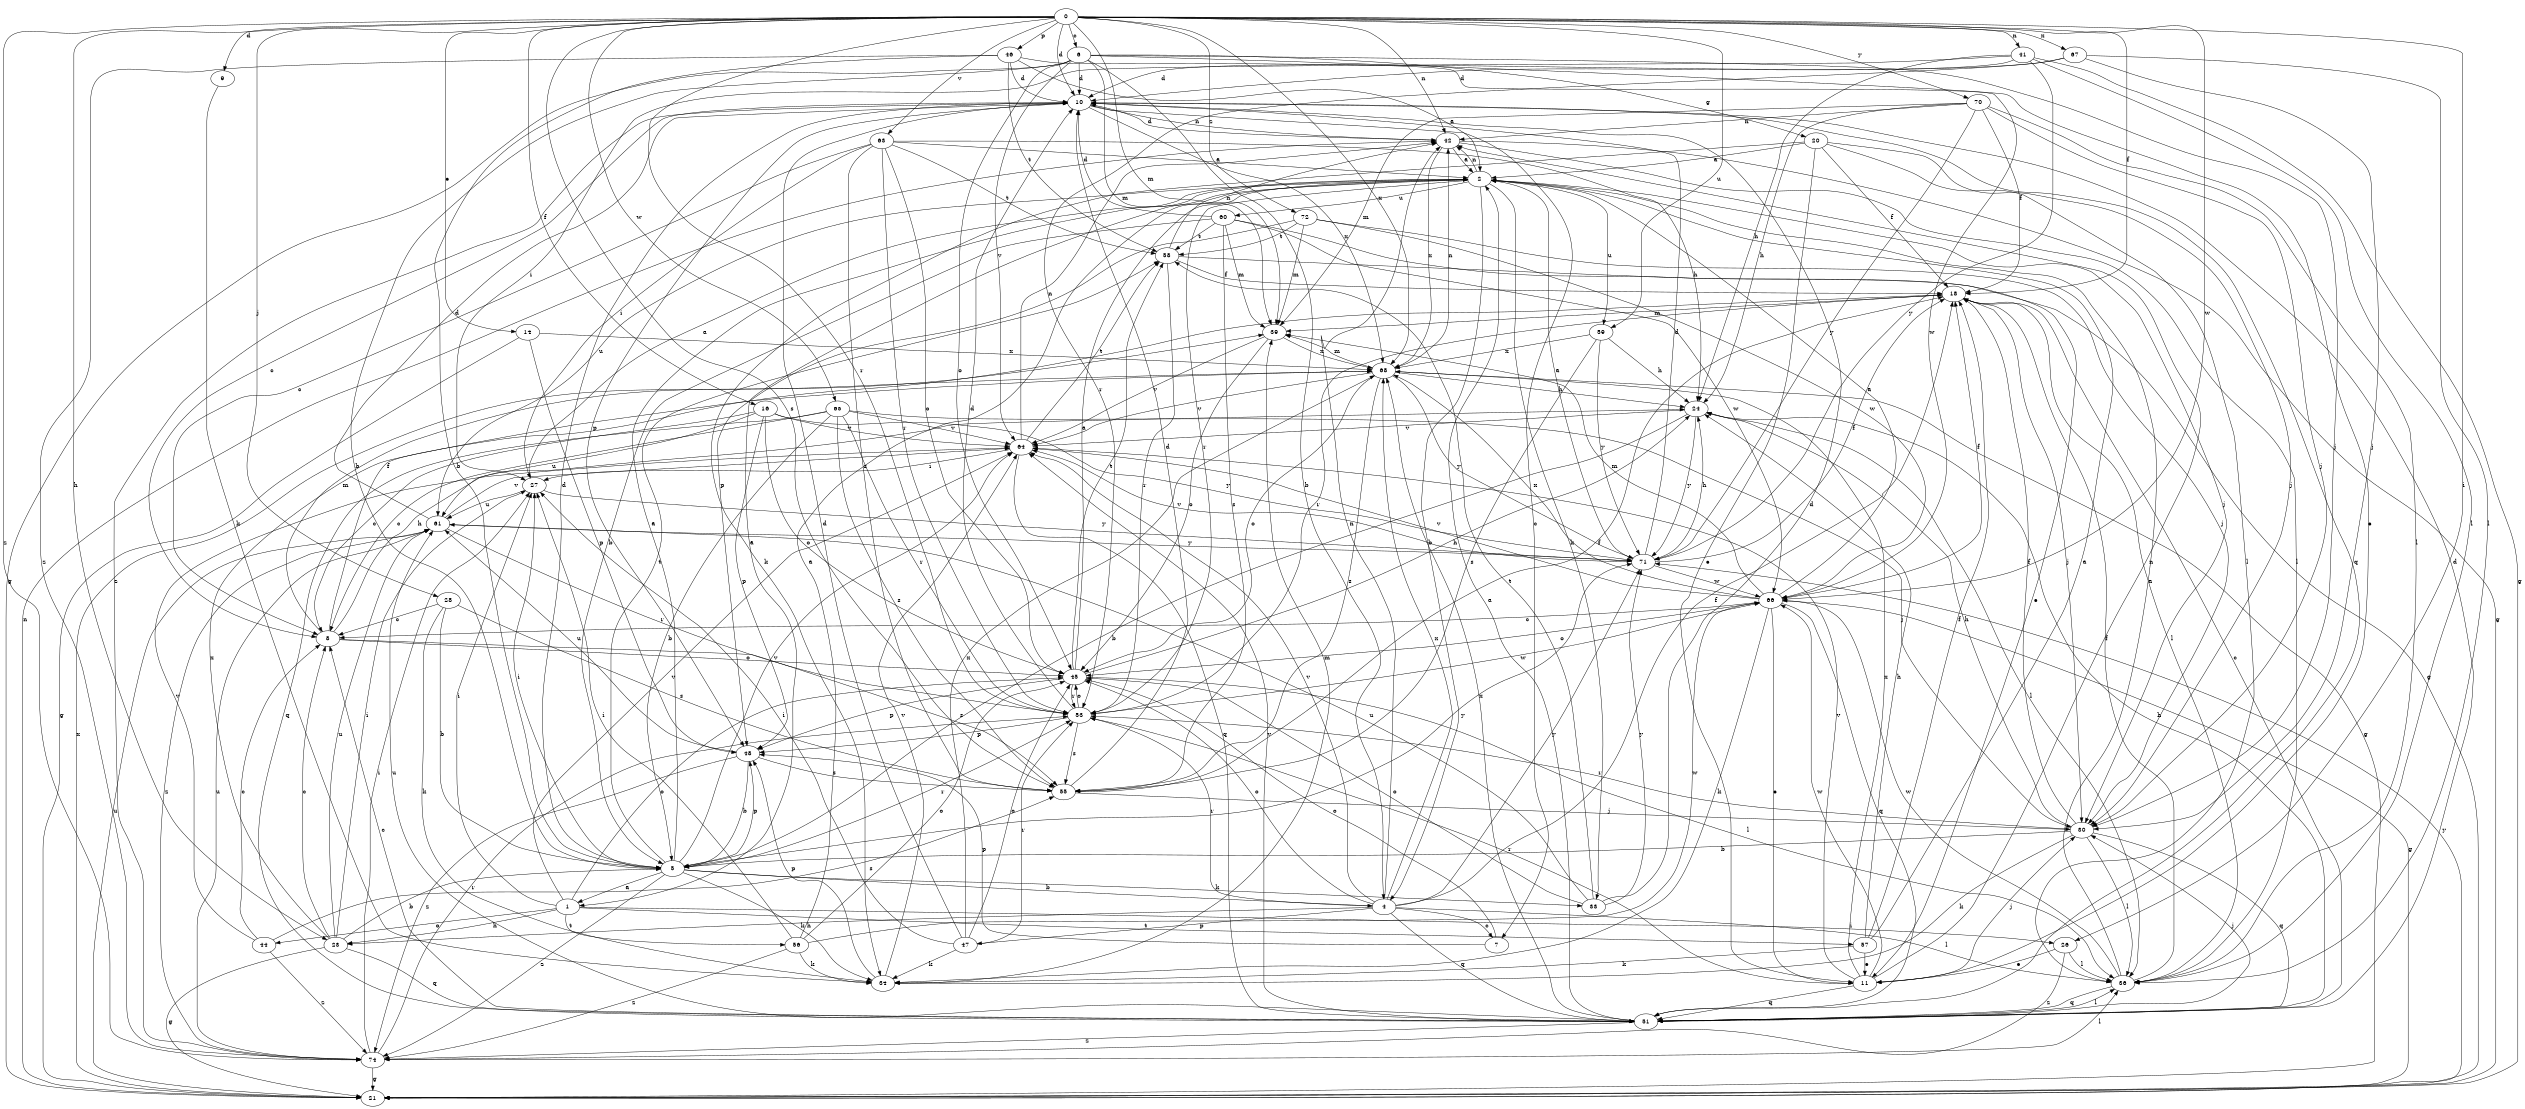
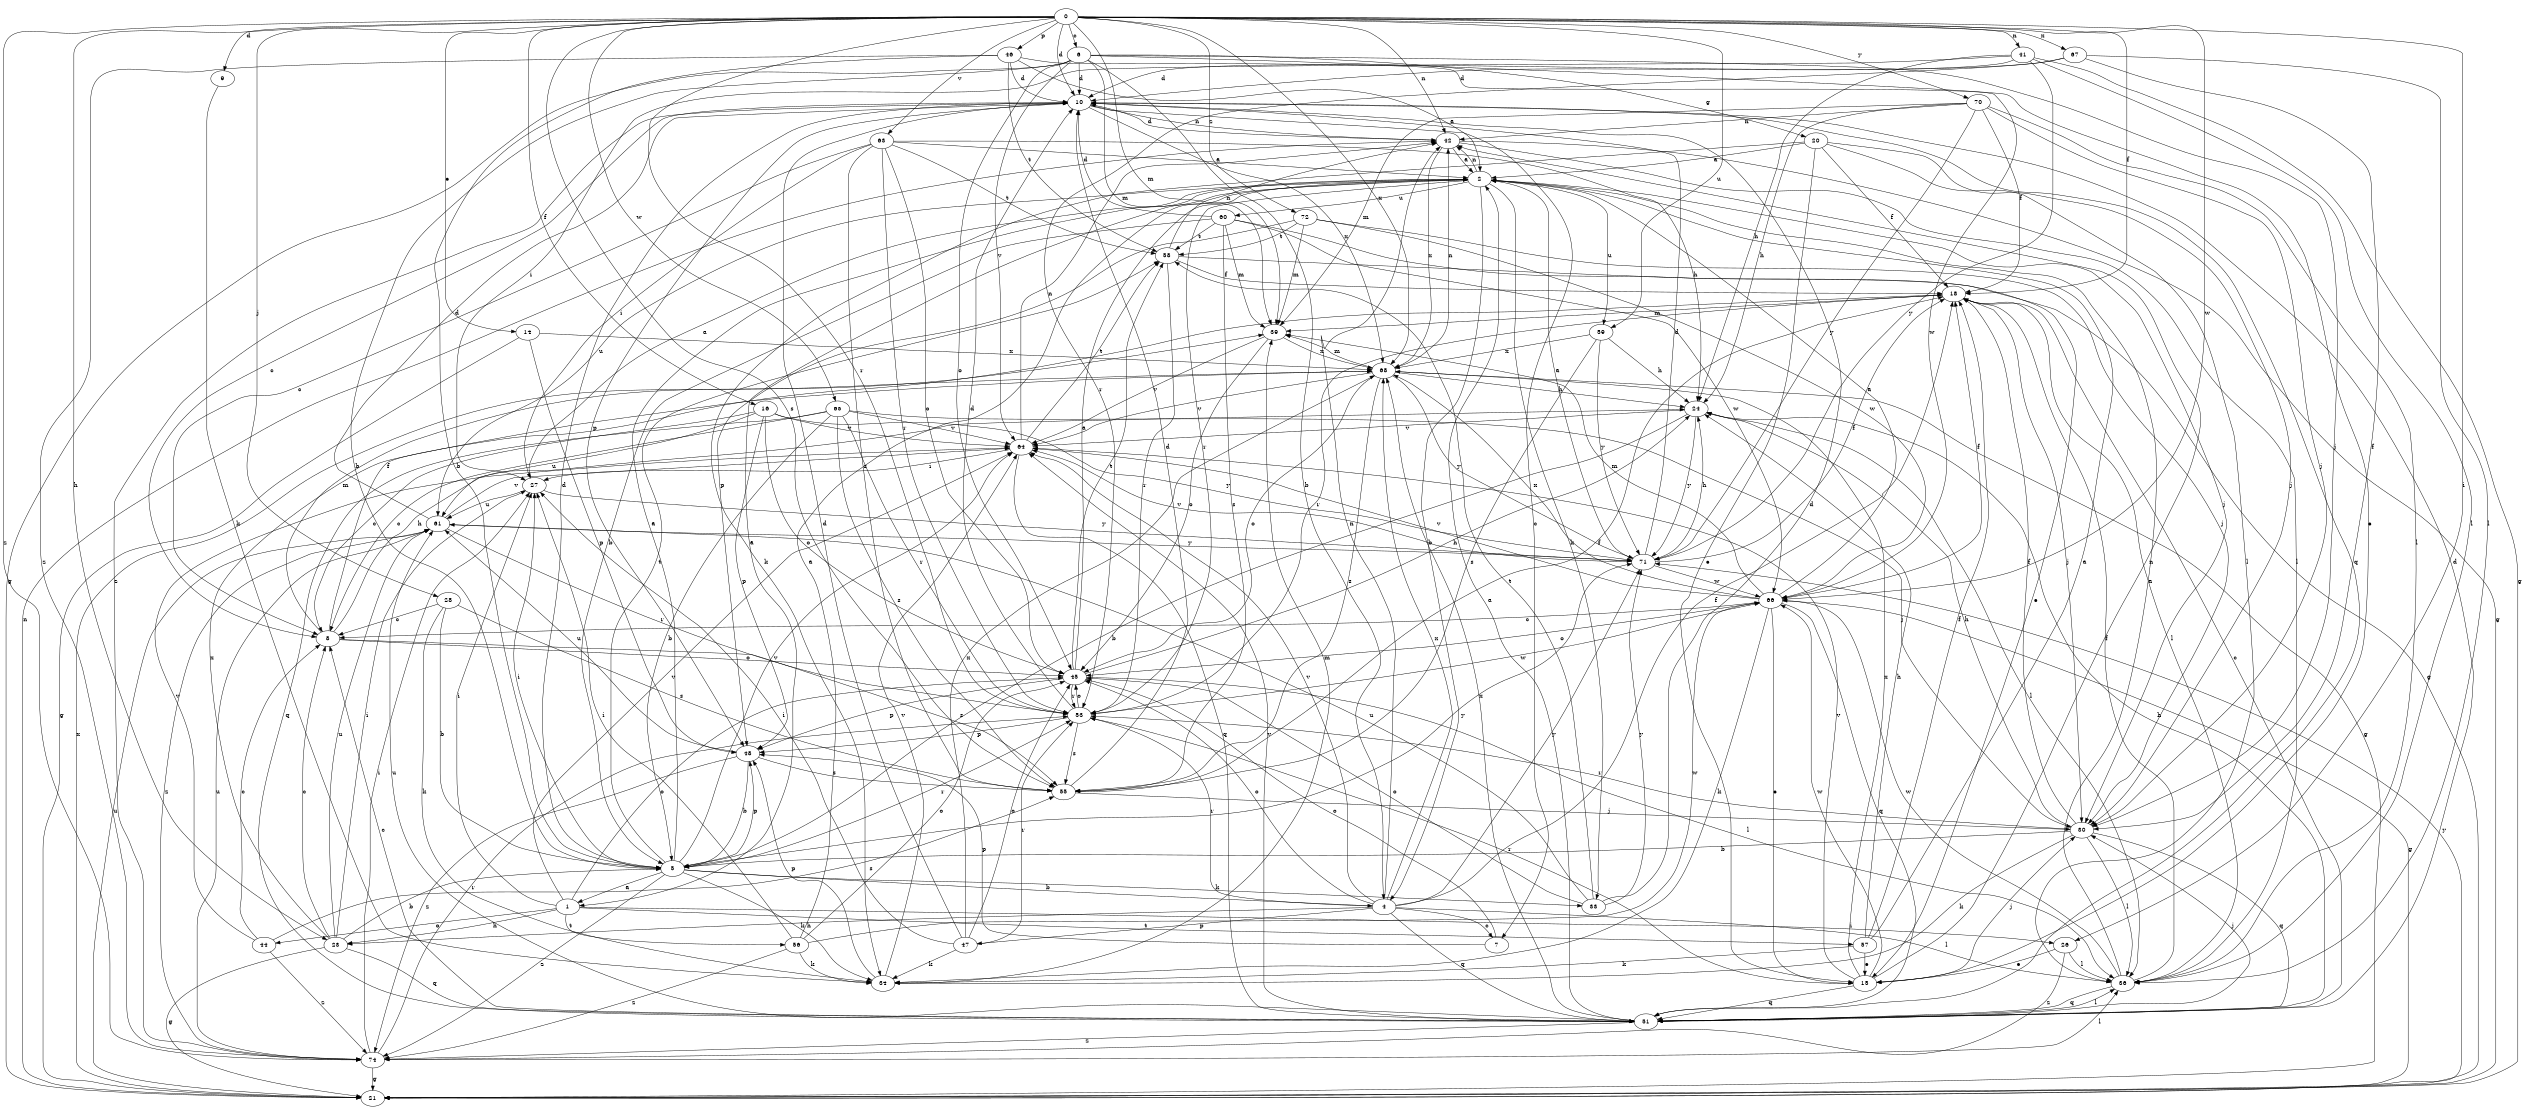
(2373, 447) -> (2373, 447)
(1865, 983) -> (1865, 983)
